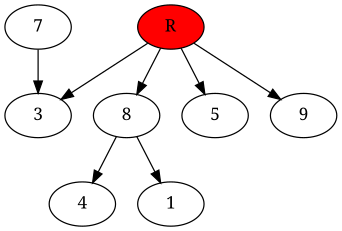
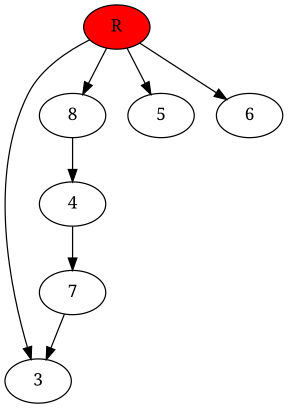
(304, 116) -> (250, 116)
(171, 204) -> none
none -> (73, 242)
